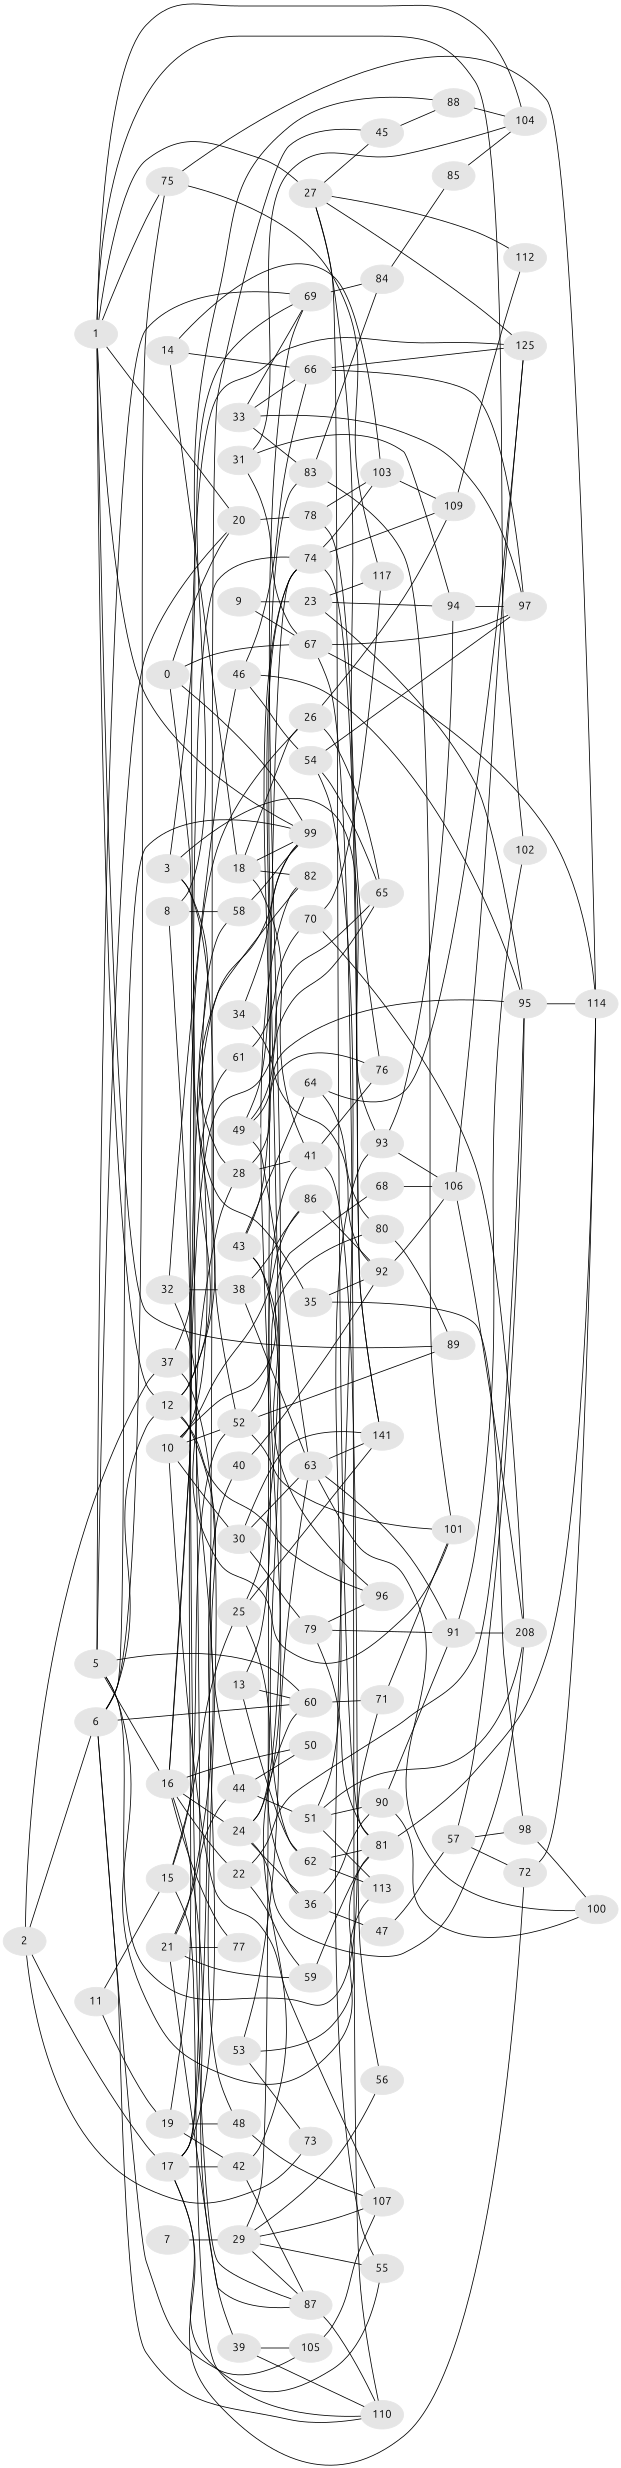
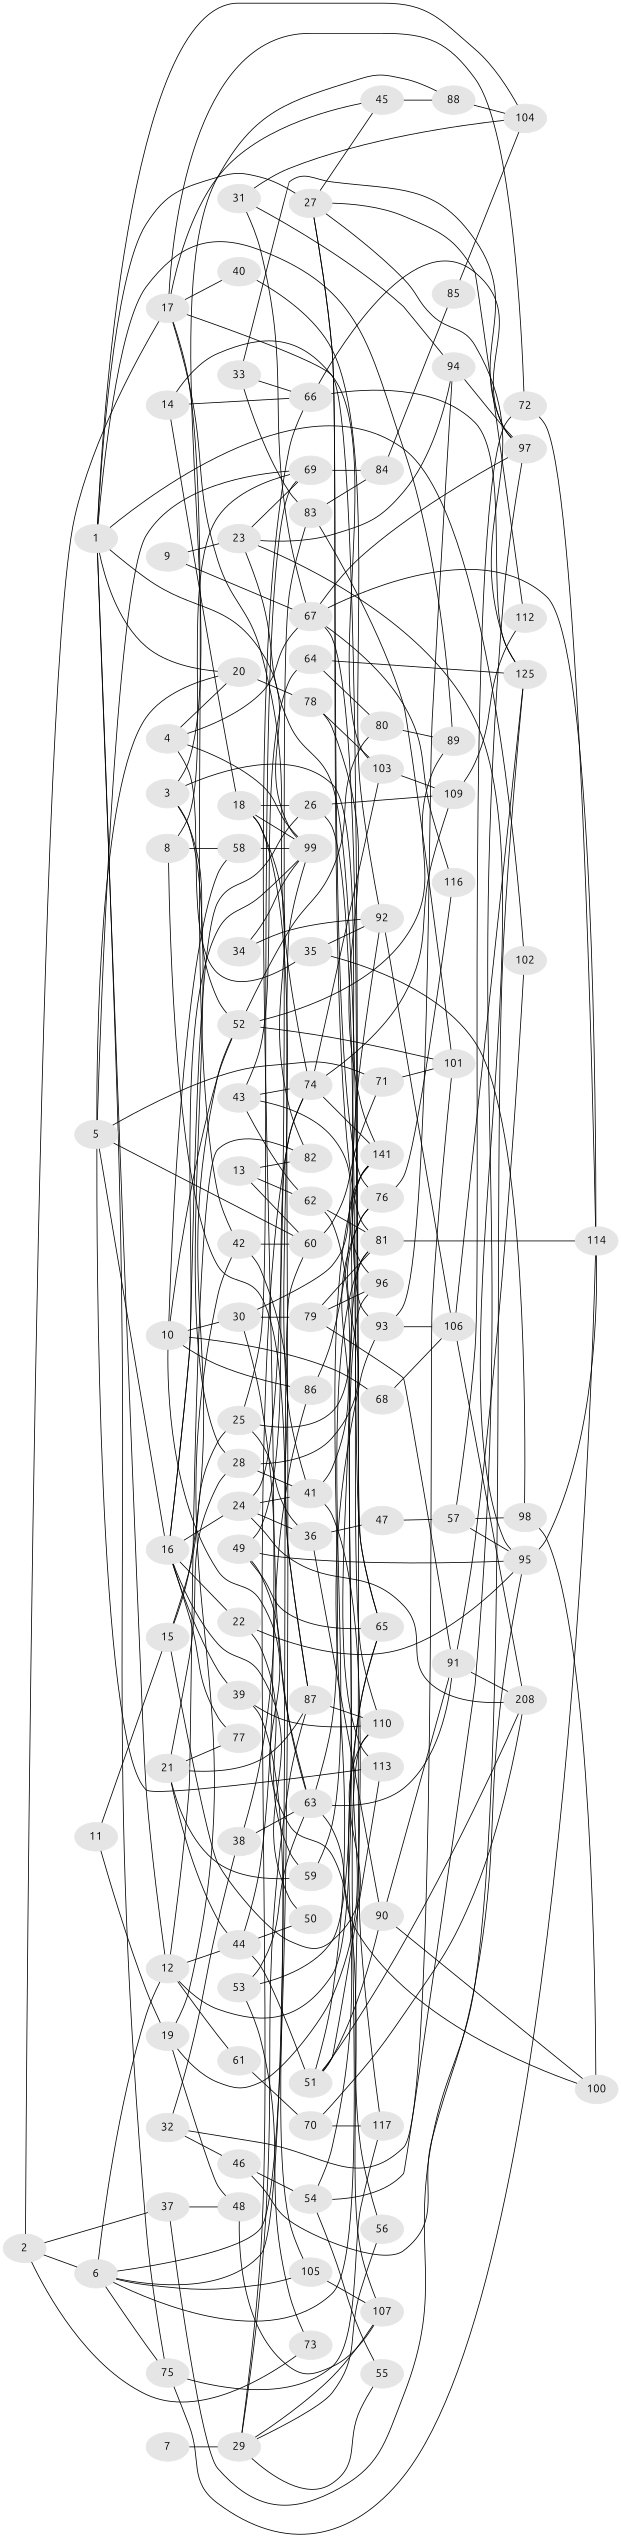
(282, 345) -> (275, 504)
(278, 523) -> (267, 1170)
(168, 675) -> (168, 739)
none -> (454, 883)
(247, 2387) -> (357, 916)
